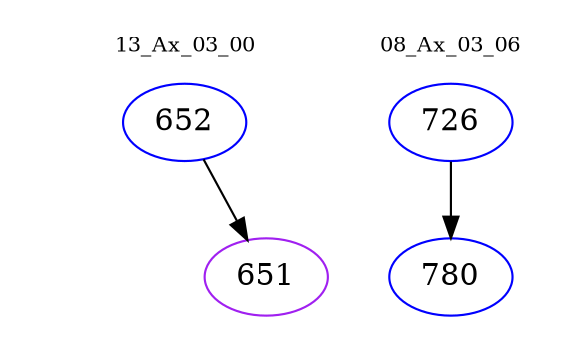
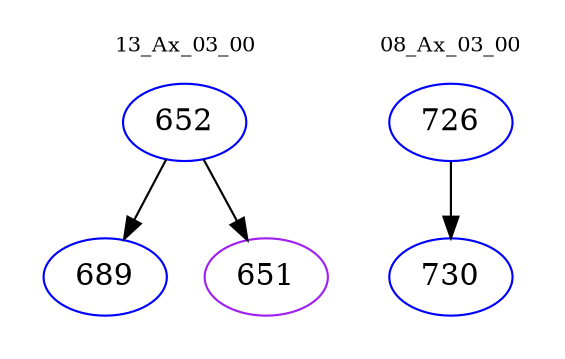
(451, 46) -> (451, 46)
none -> (105, 277)
(451, 277) -> (451, 277)
